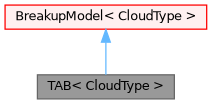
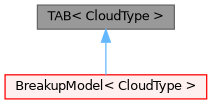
(106, 58) -> (106, 58)
